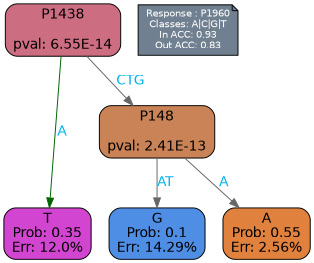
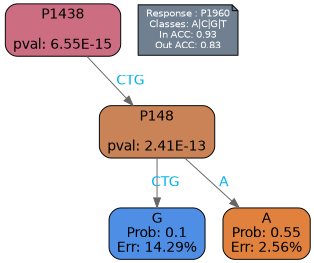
(63, 30) -> (63, 30)
(165, 183) -> (165, 183)
(48, 234) -> none
